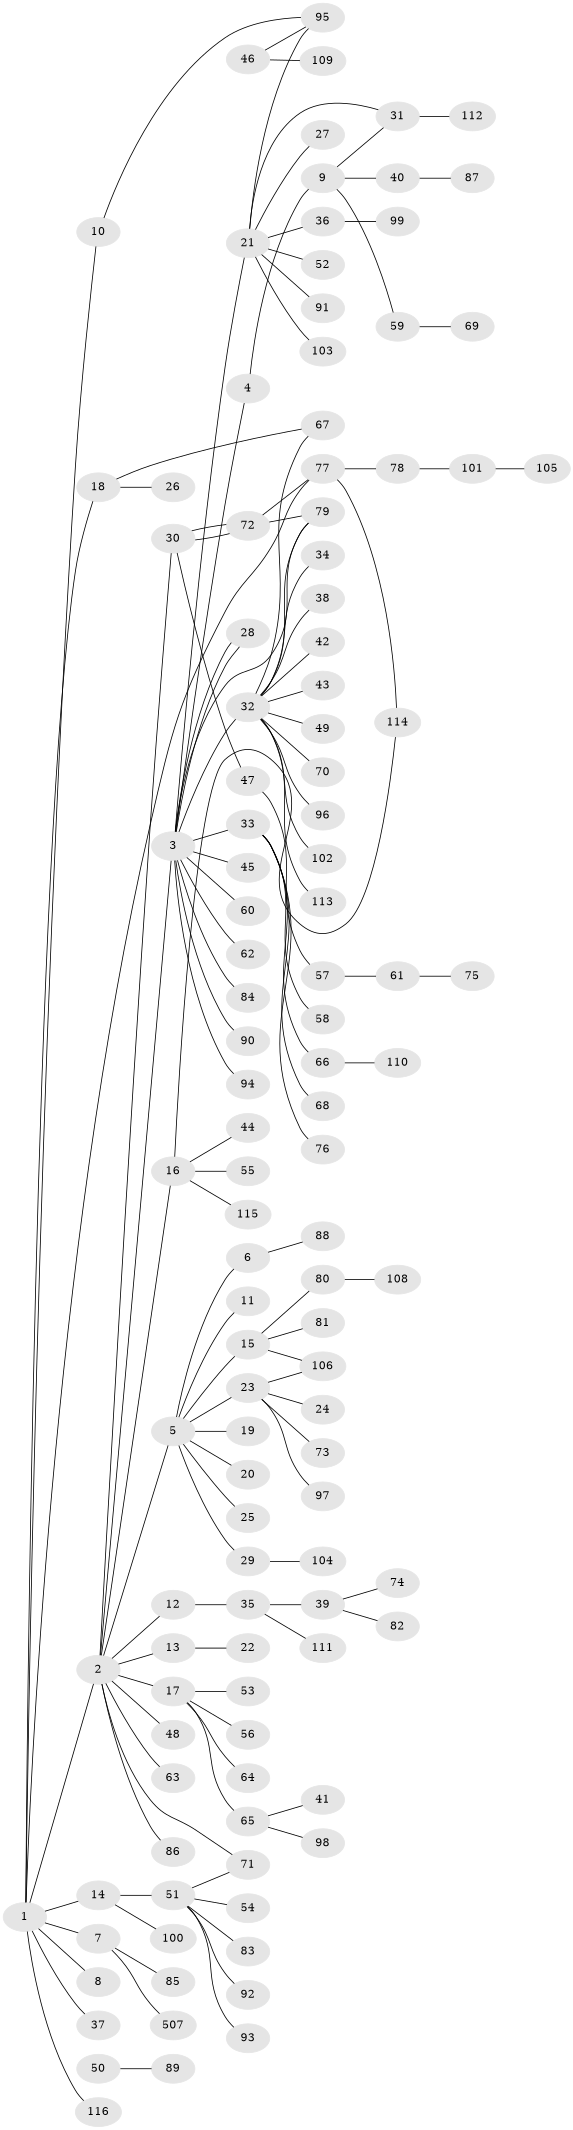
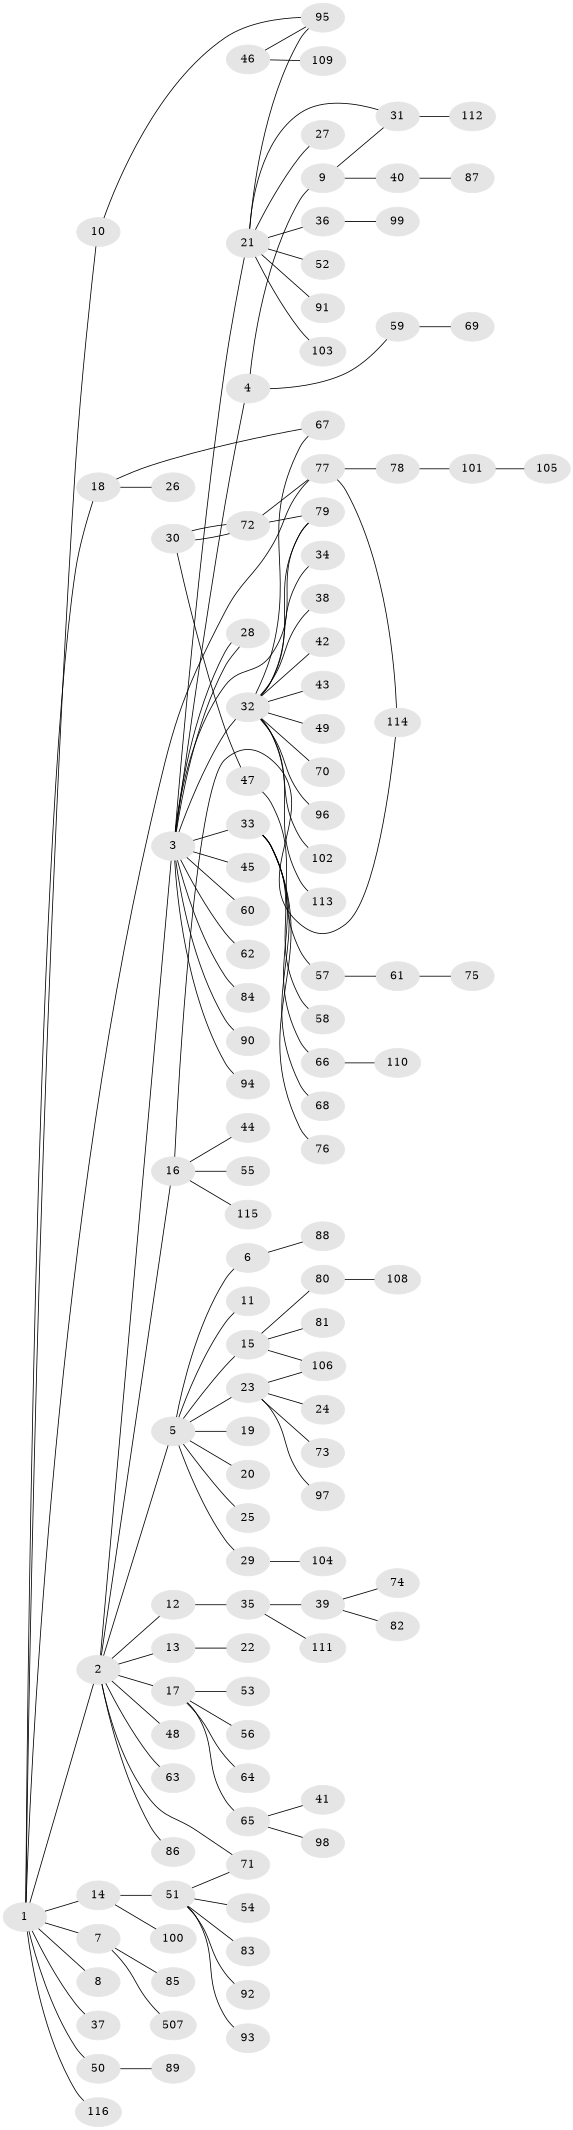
(371, 248) -> (335, 378)
(132, 1104) -> none
none -> (50, 1997)
